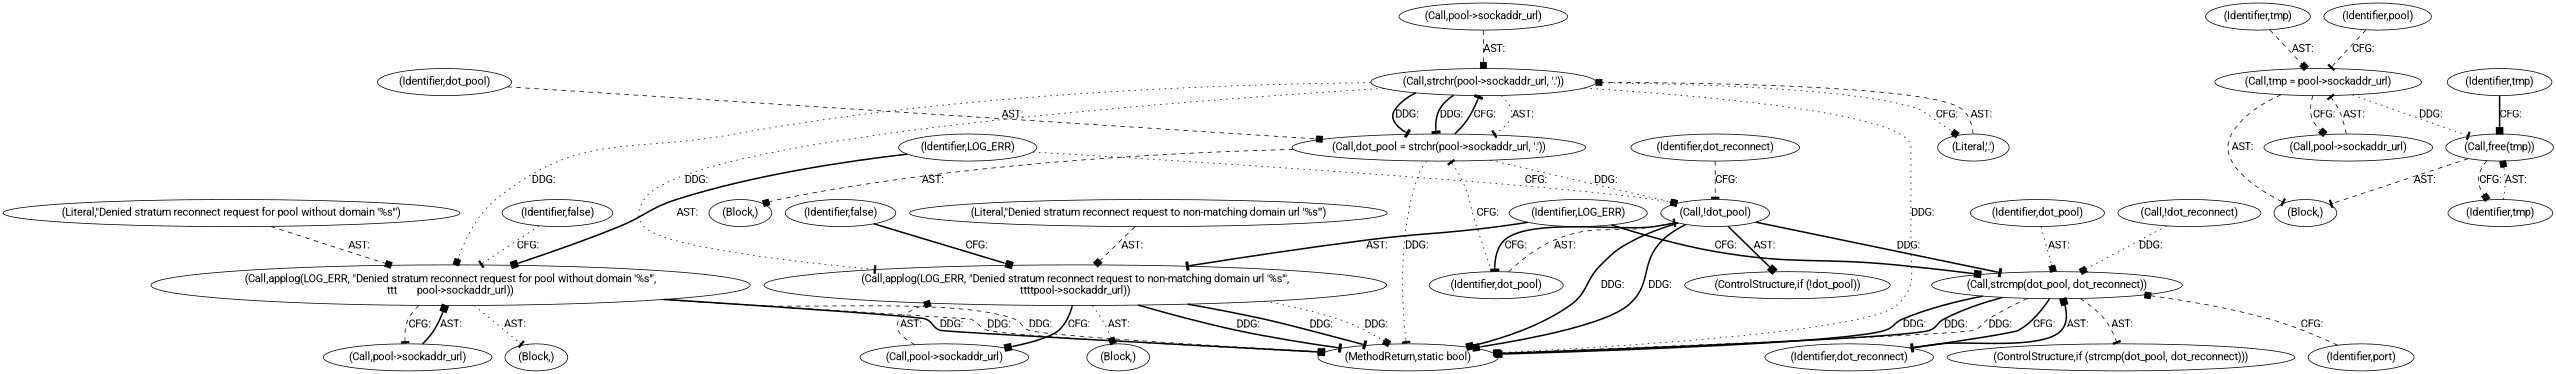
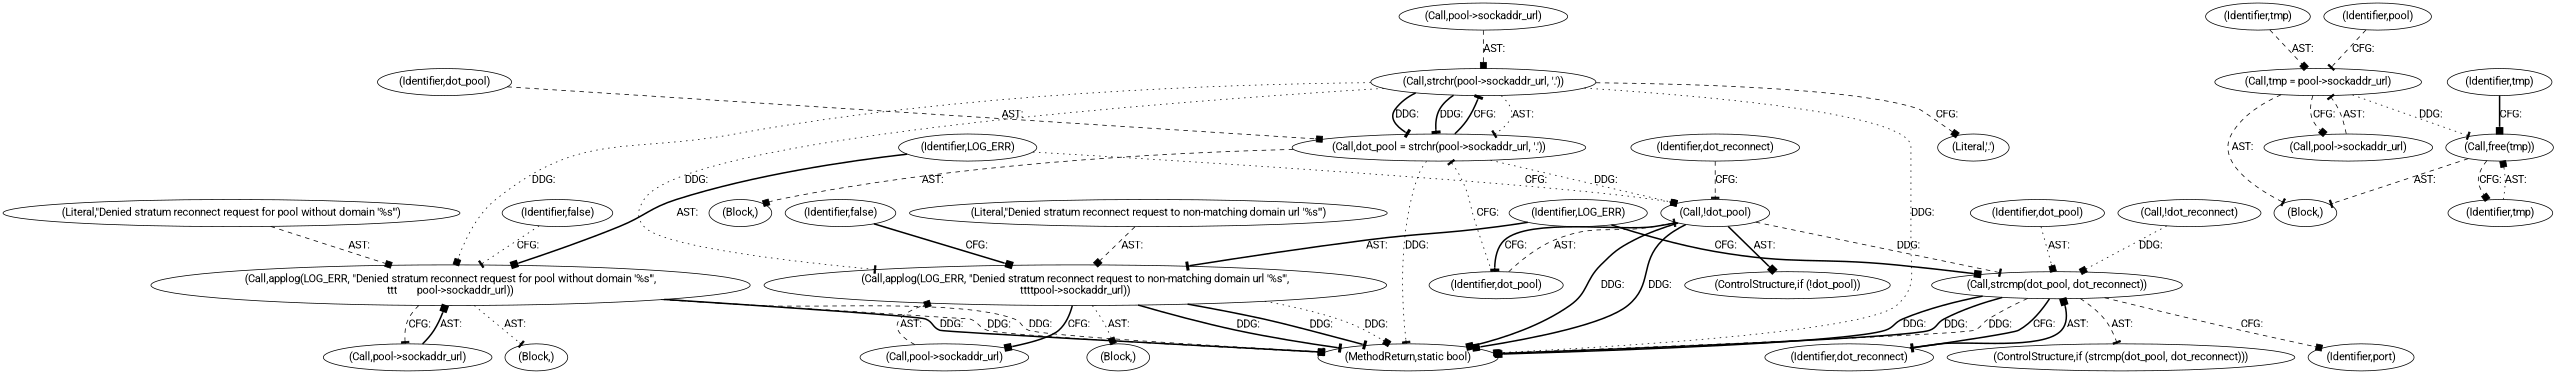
(1827, 88) -> none
(1823, 93) -> (1778, 89)
(1877, 247) -> (1877, 247)
(2247, 313) -> (2209, 323)
